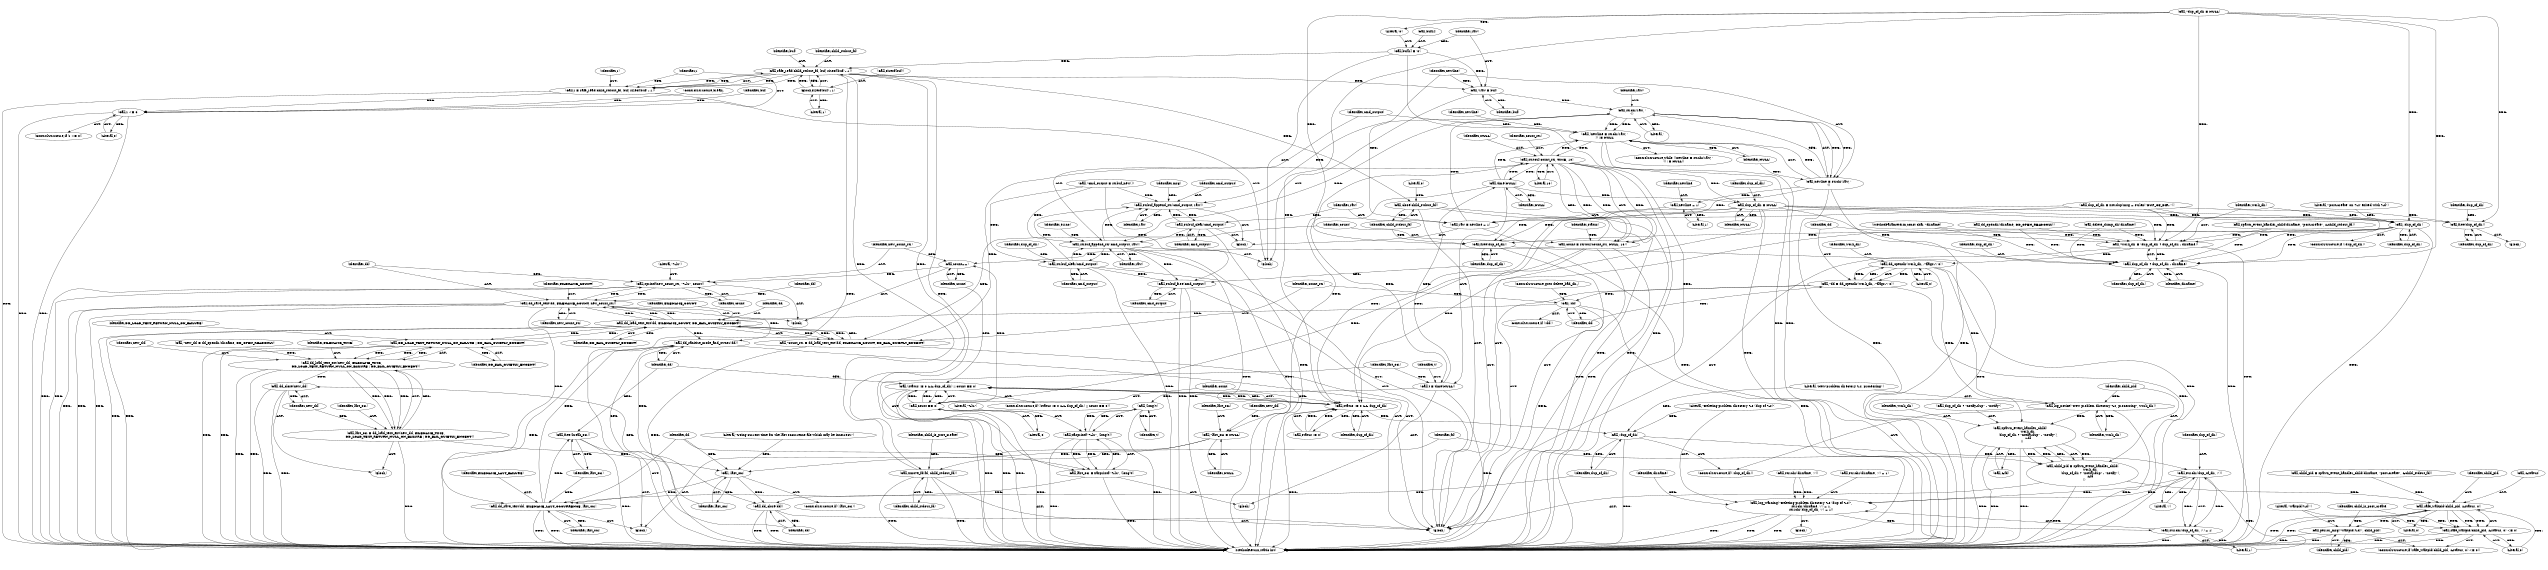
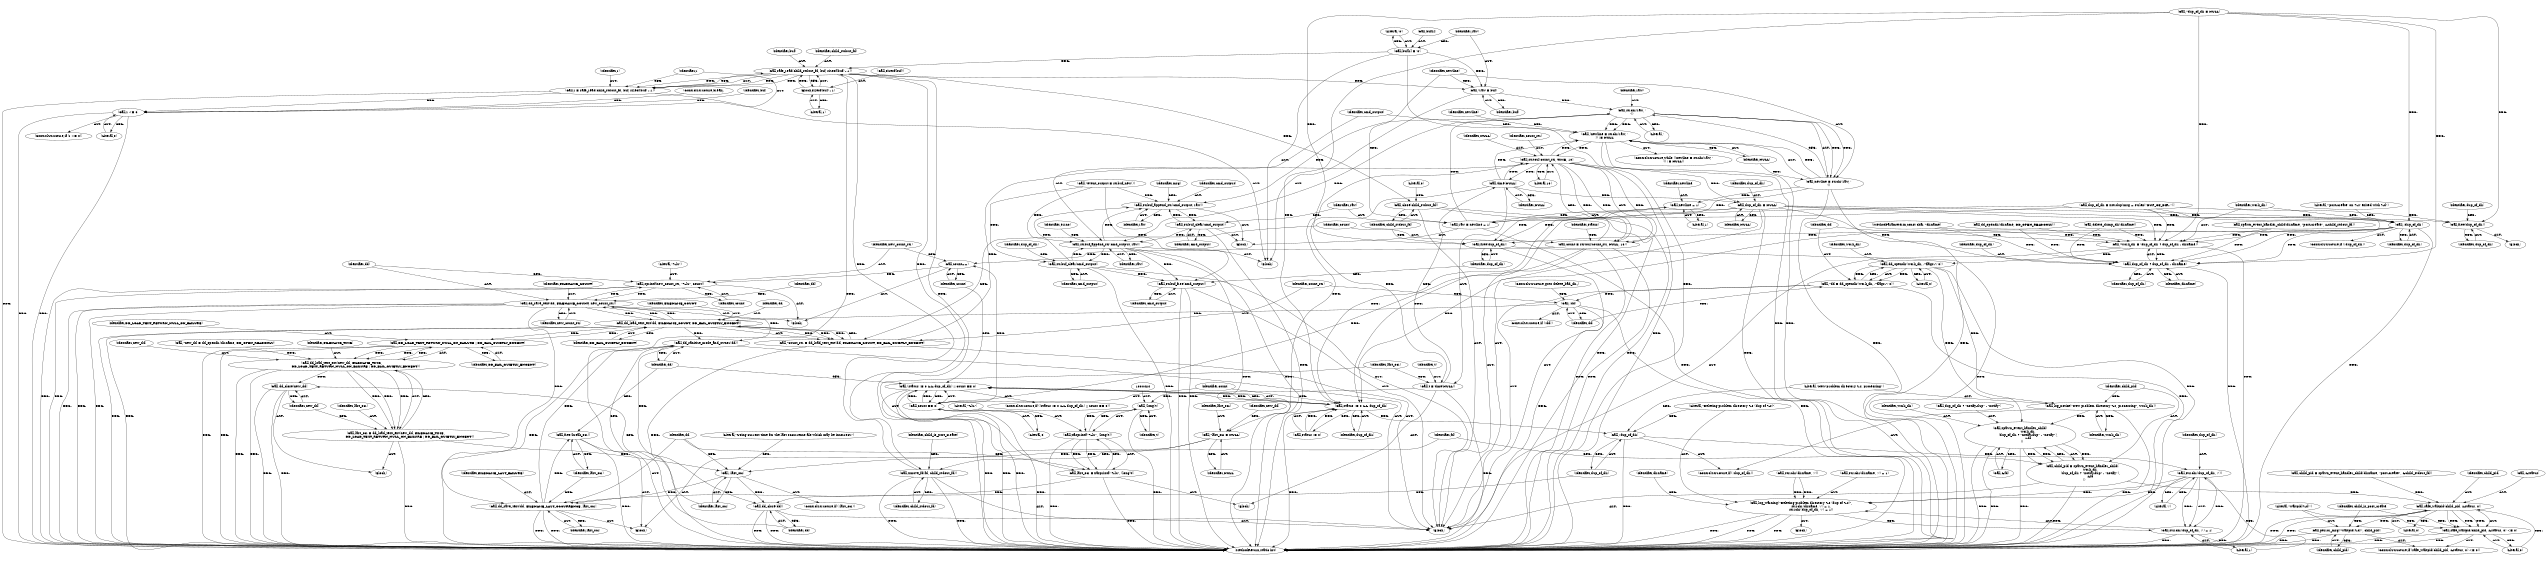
(1788, 13) -> (1394, 44)
(1106, 184) -> (1106, 184)
none -> (1568, 213)
none -> (1143, 387)
